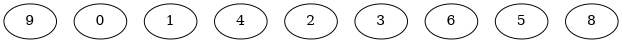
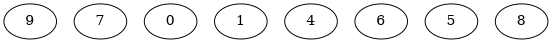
none -> (100, 21)
(311, 21) -> none
(381, 21) -> none
